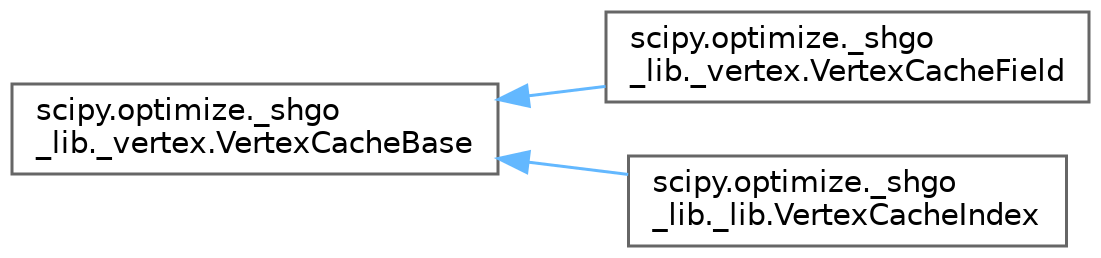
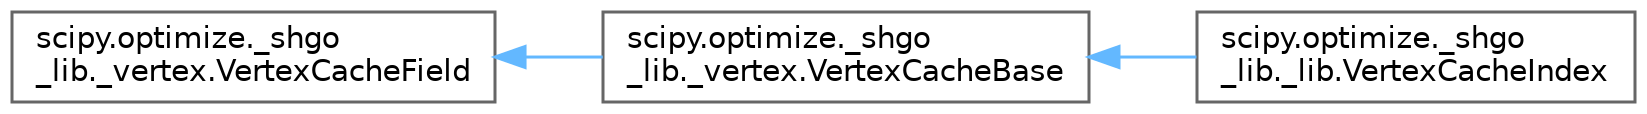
(567, 91) -> (564, 57)
